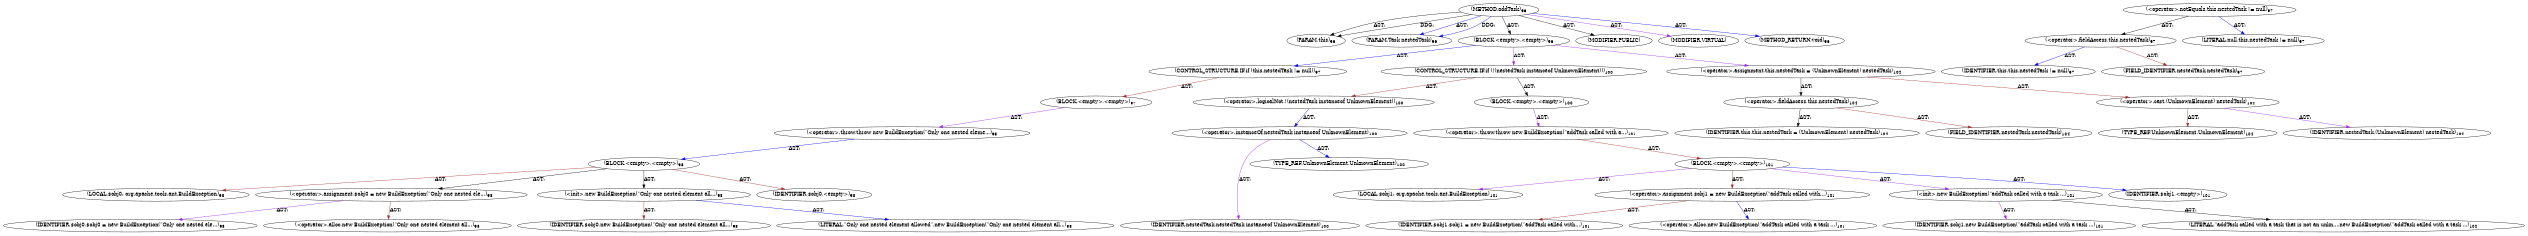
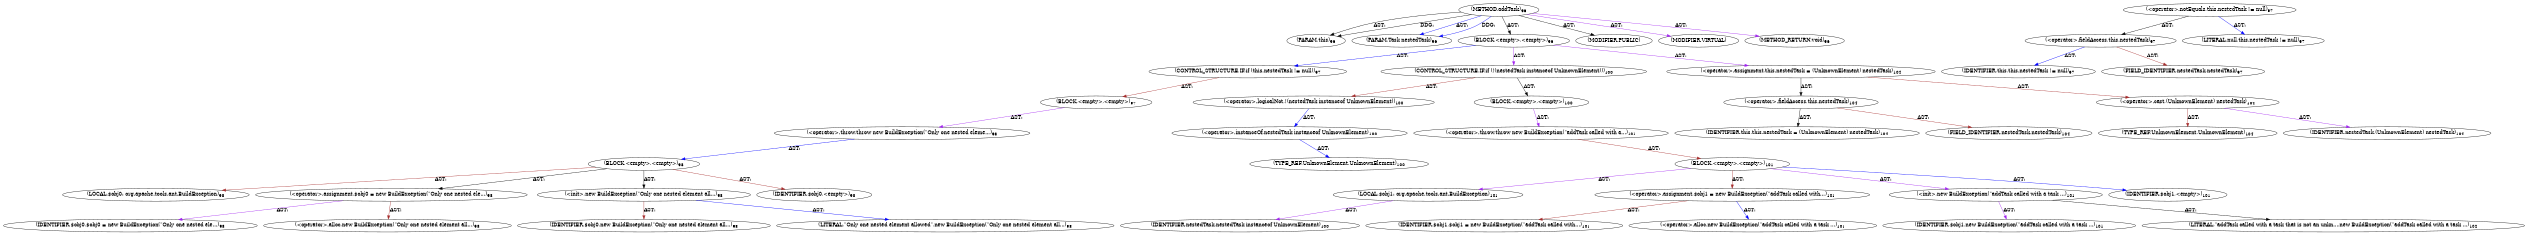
(1644, 24) -> (1644, 24)
(1241, 171) -> (1336, 210)
